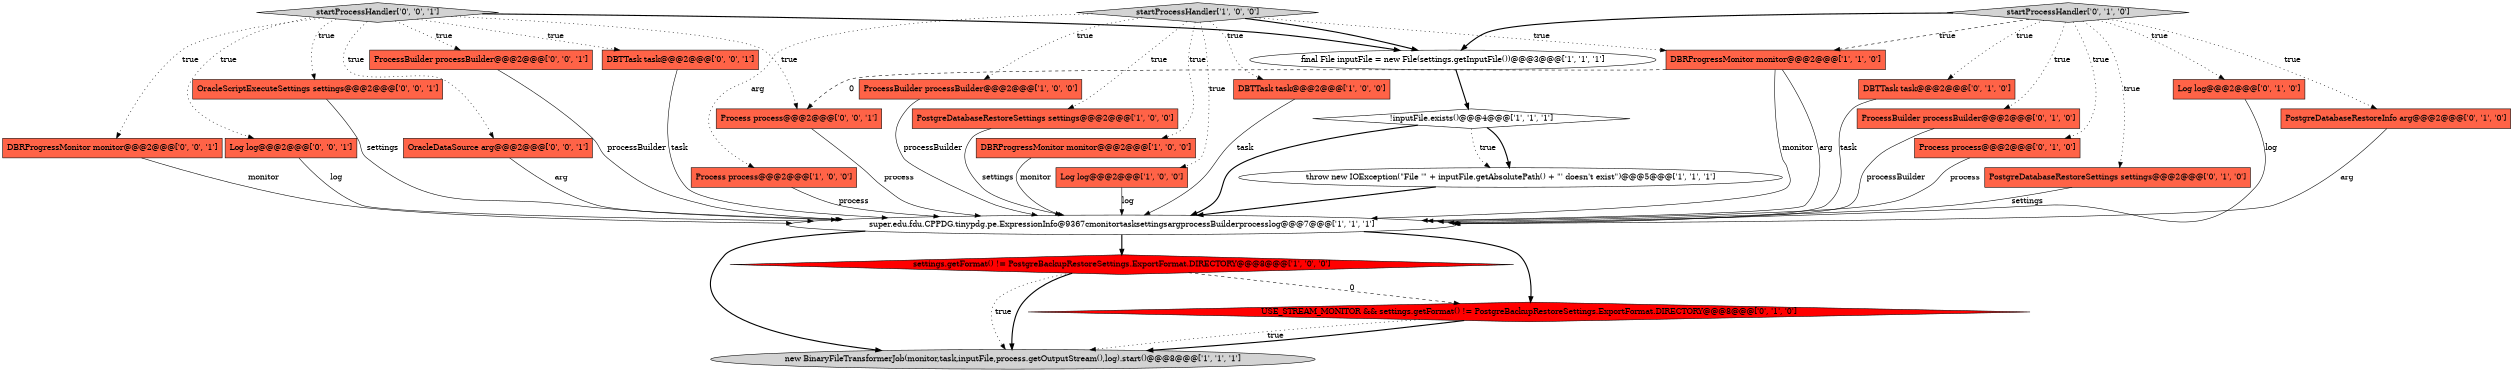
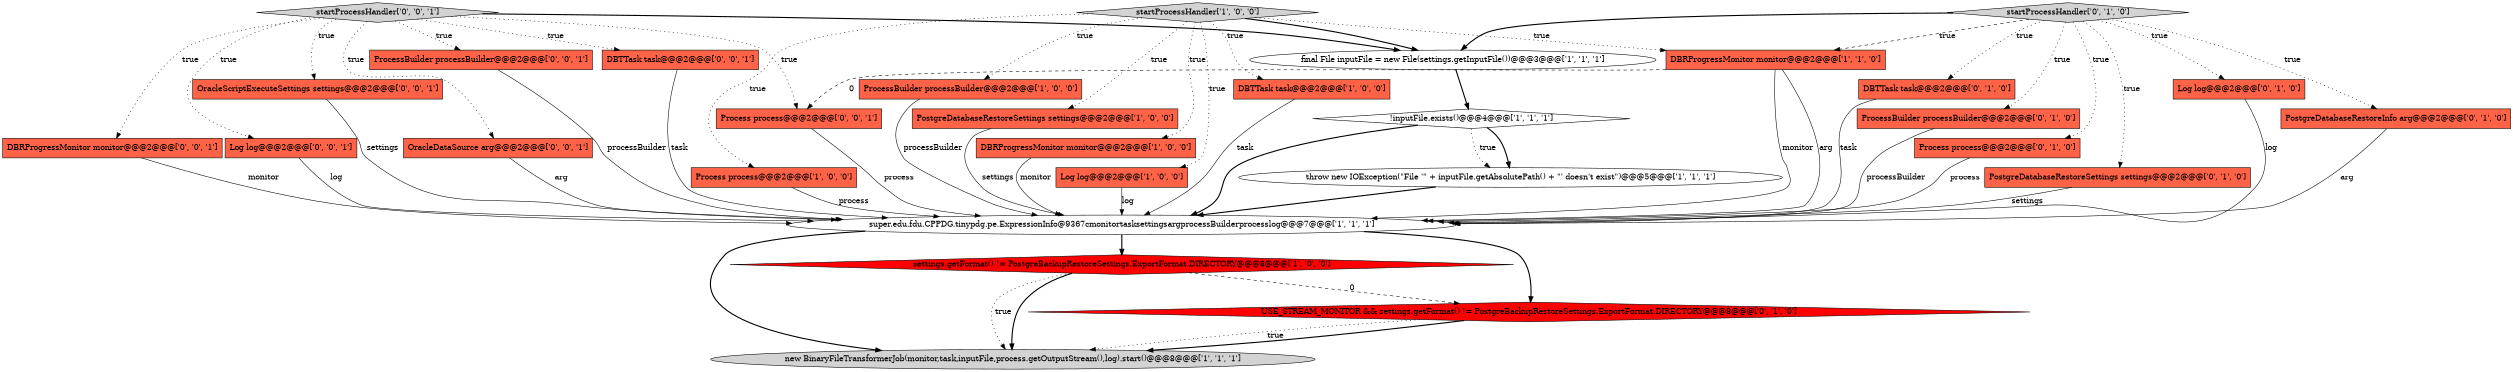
(758, 89) -> (758, 89)
